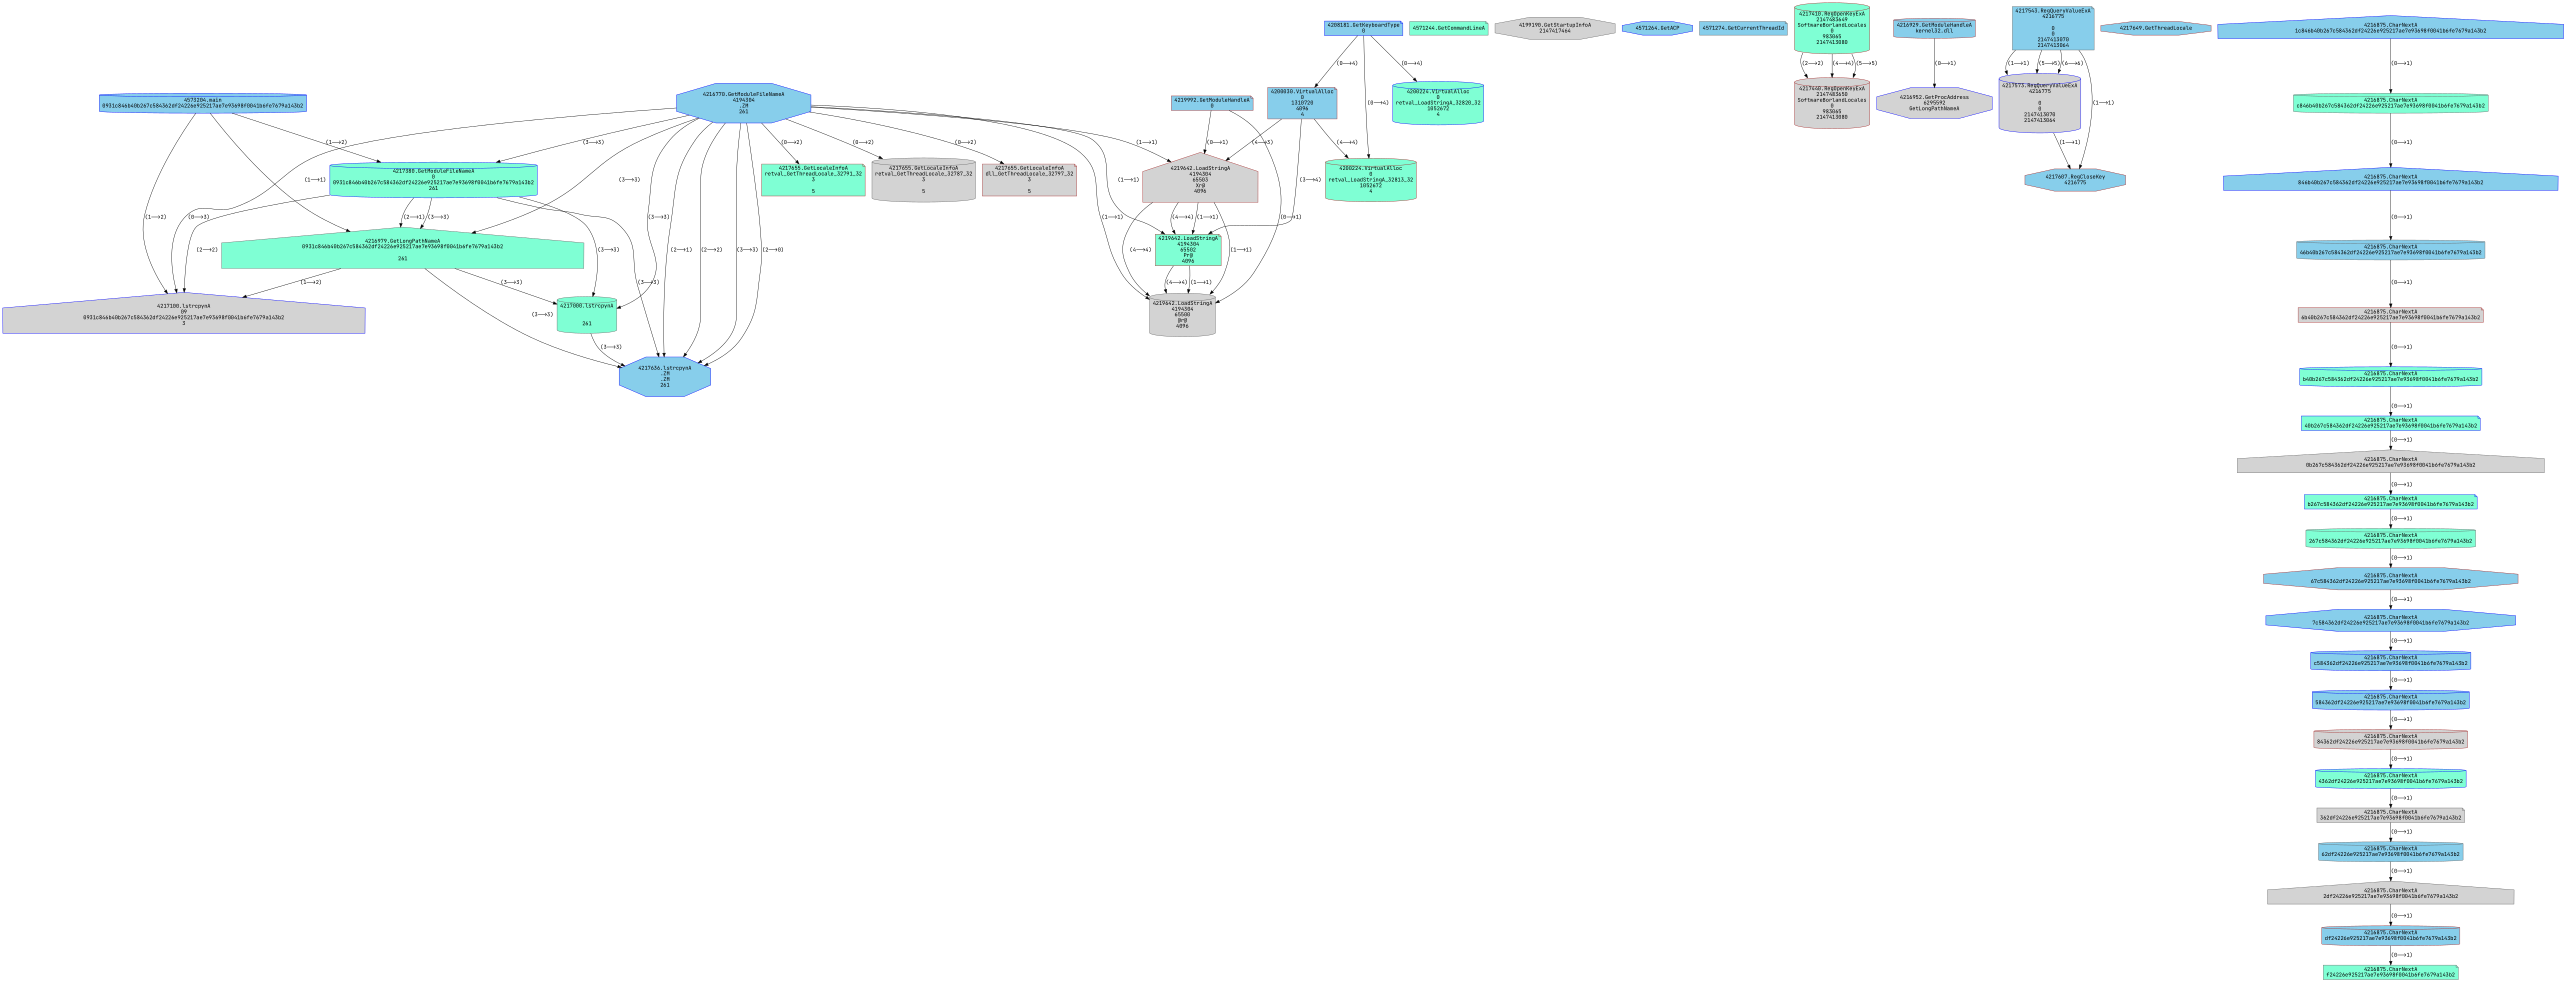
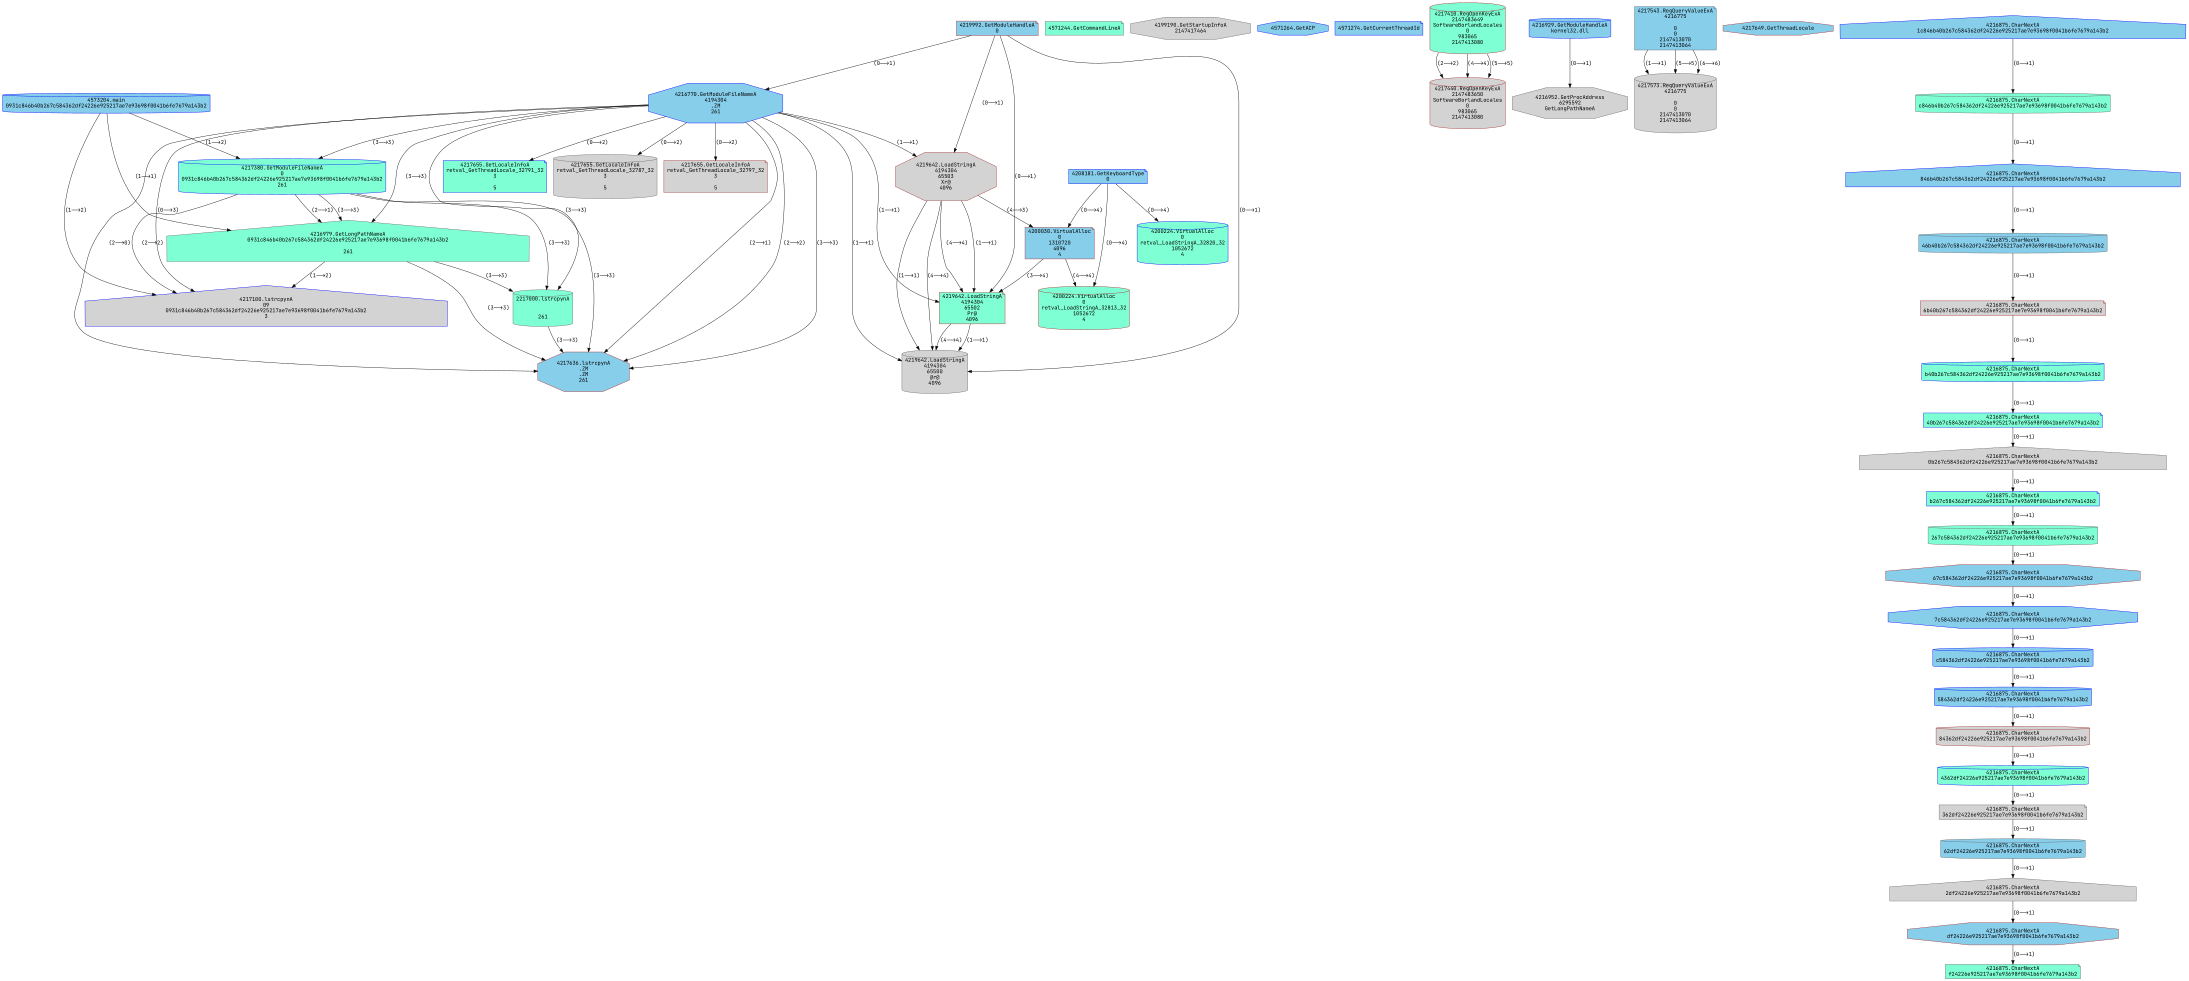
(1743, 28) -> (1379, 28)
(1934, 28) -> (1570, 28)
none -> (870, 62)
(1934, 103) -> (1570, 103)
(2040, 103) -> (1675, 103)
(1255, 139) -> (1004, 210)
none -> (1014, 165)
(813, 180) -> (495, 177)
(1030, 180) -> (716, 177)
(1200, 180) -> (946, 177)
(2075, 180) -> none
(587, 315) -> (543, 308)
(665, 377) -> (584, 372)
(2391, 936) -> (2013, 934)
